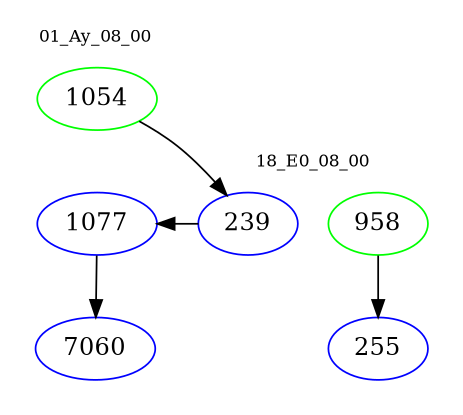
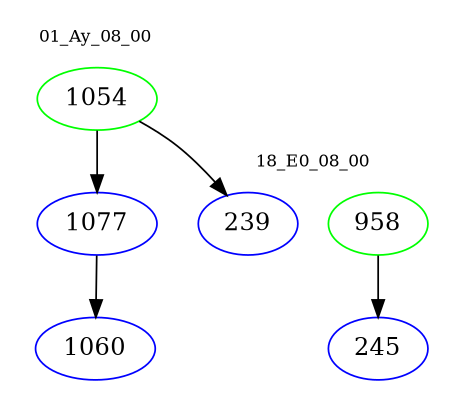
(187, 224) -> (97, 153)
(95, 349) -> (95, 349)
(378, 349) -> (378, 349)
